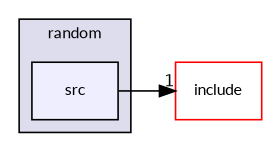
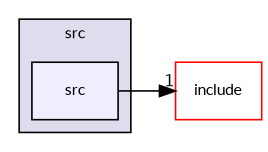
(75, 34) -> (75, 34)
